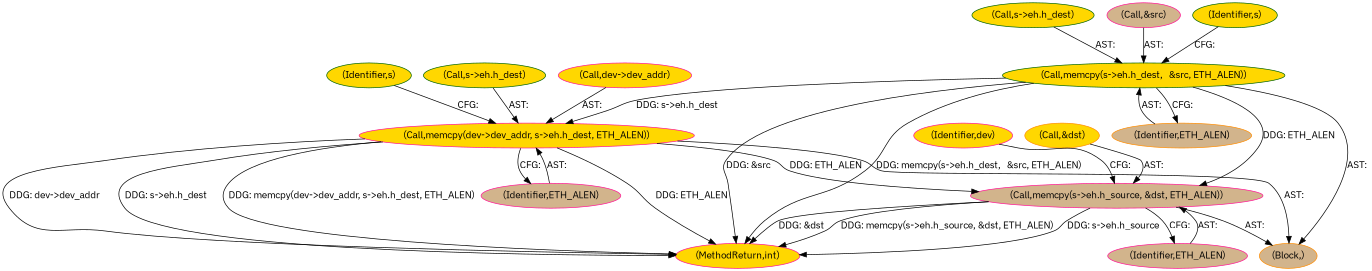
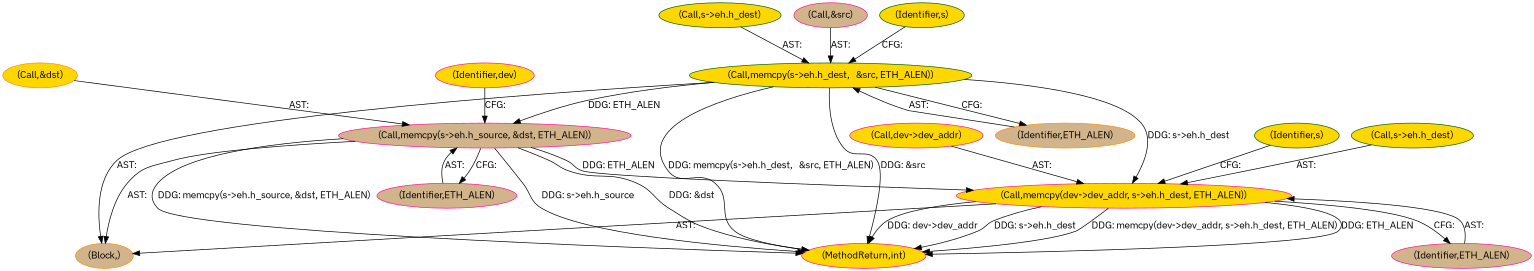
(812, 176) -> (746, 182)
